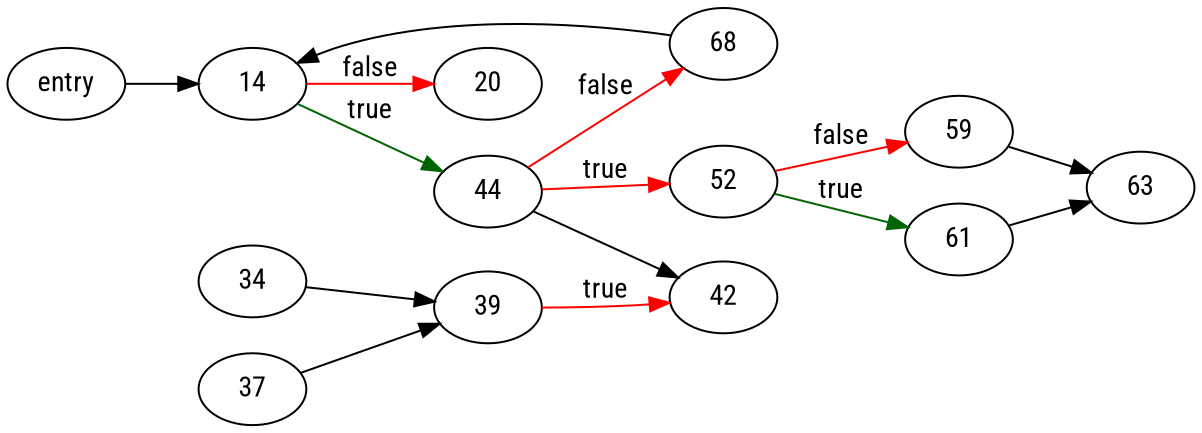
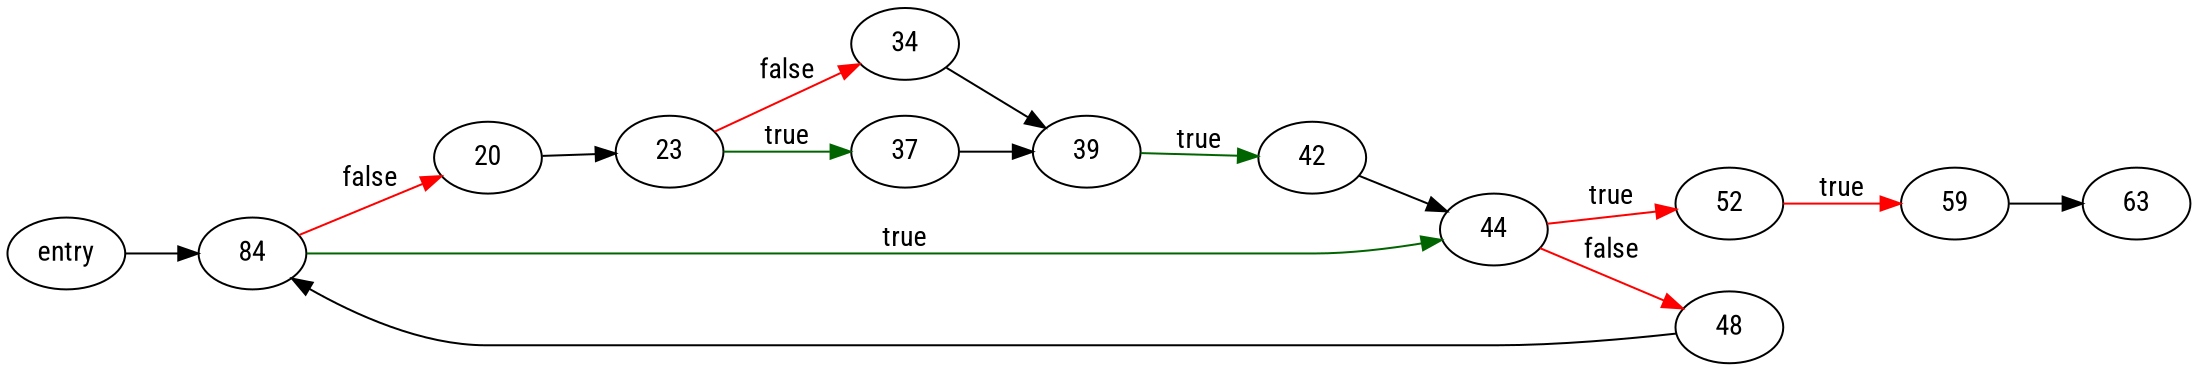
(723, 44) -> (1729, 327)
(252, 84) -> (252, 253)
(841, 137) -> (1842, 189)
none -> (670, 152)
(959, 239) -> none
(597, 240) -> (1394, 190)
(596, 307) -> (1189, 154)
